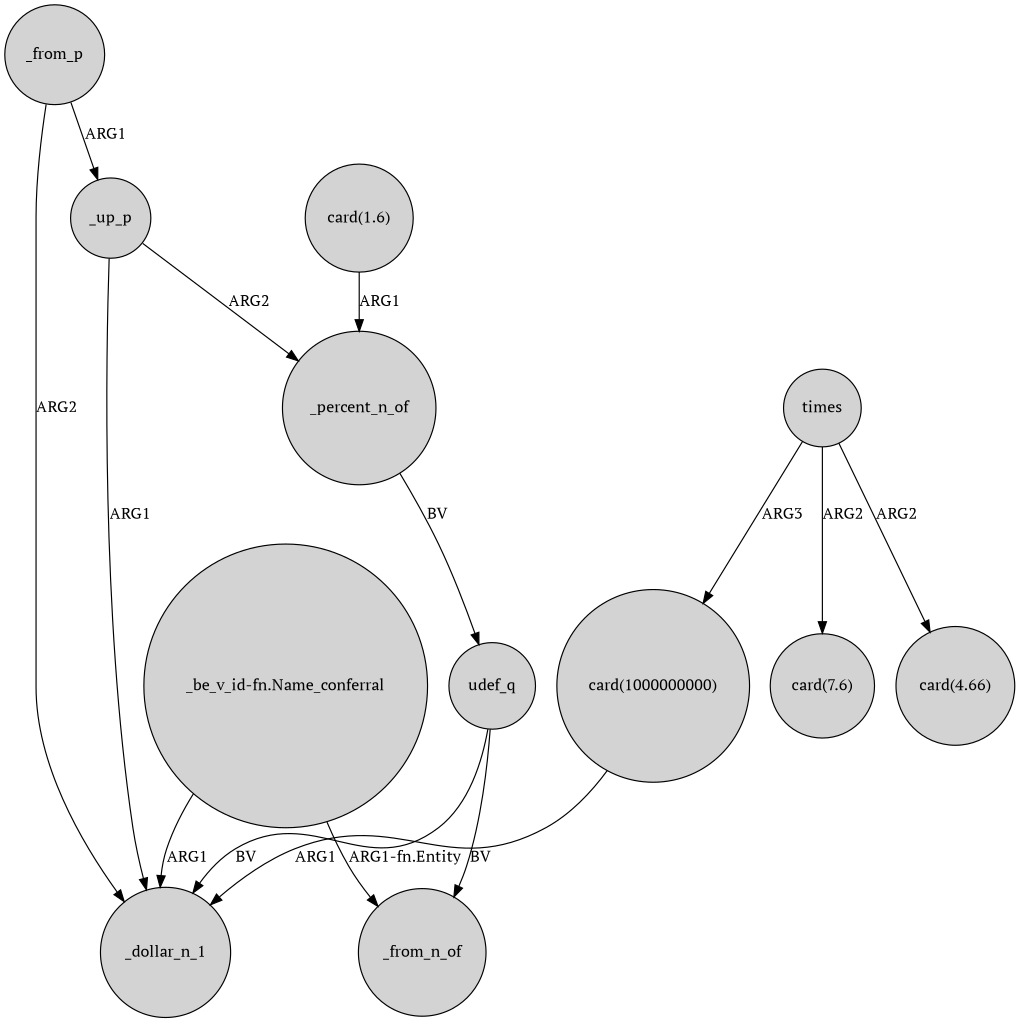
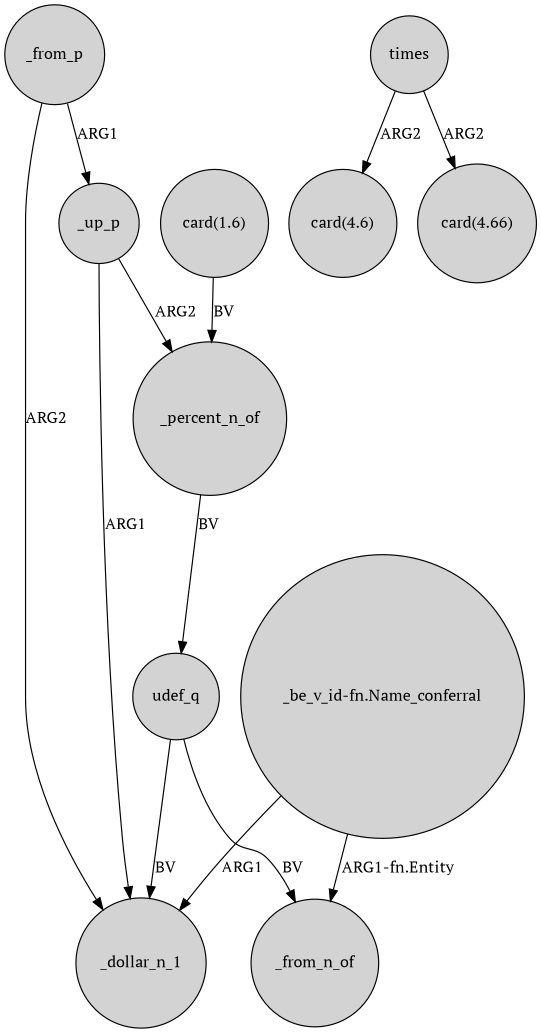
(380, 302) -> (224, 312)
(653, 686) -> none
(822, 686) -> (343, 223)
